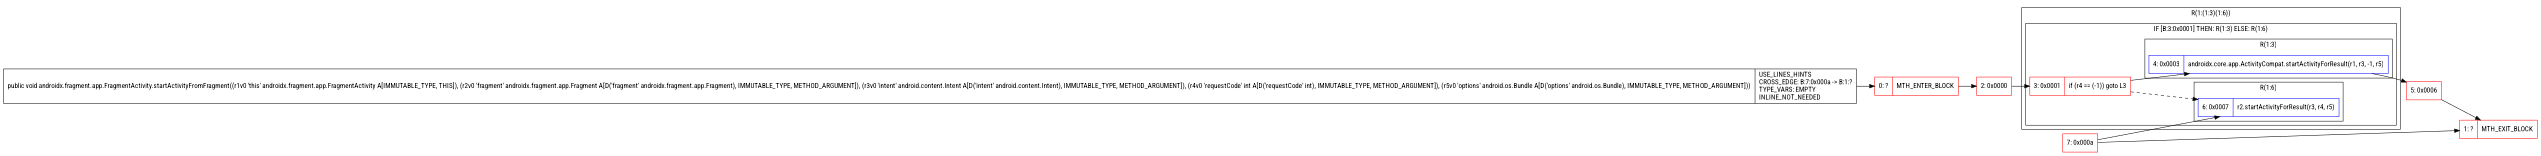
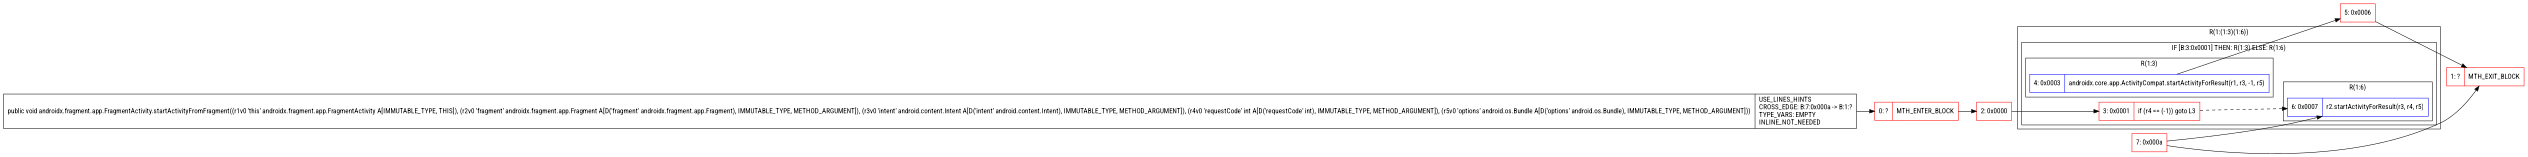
(2158, 77) -> none
